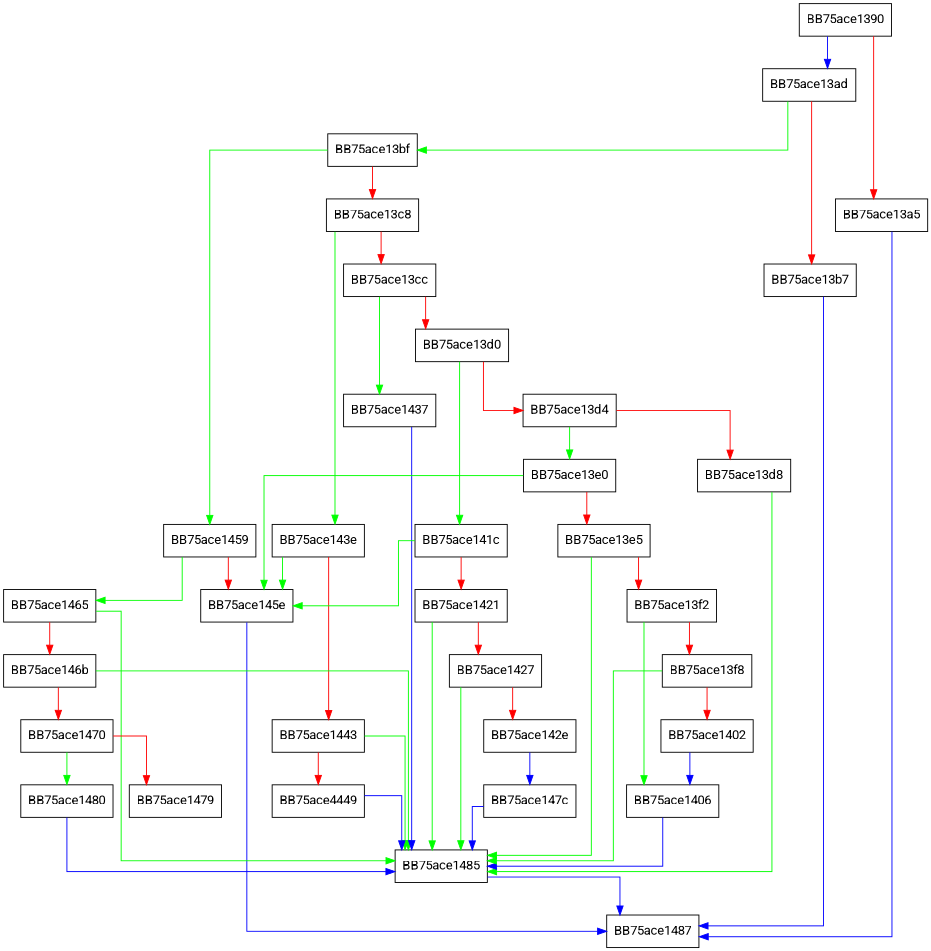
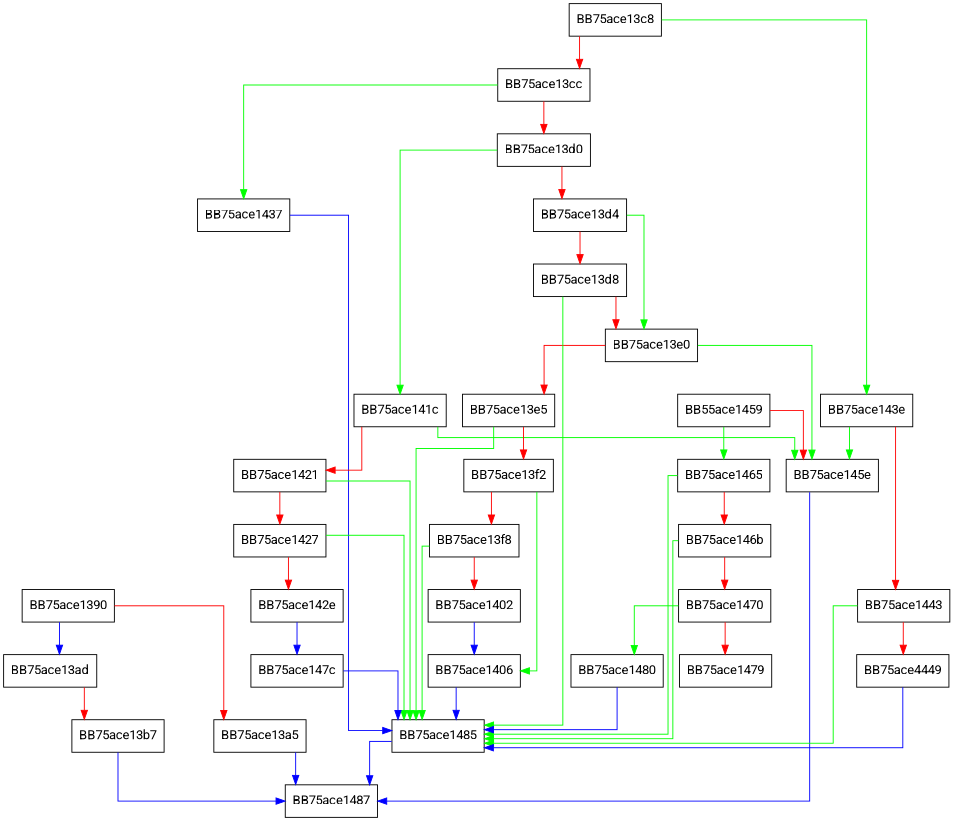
(373, 150) -> none
none -> (616, 308)
(210, 541) -> (724, 410)
